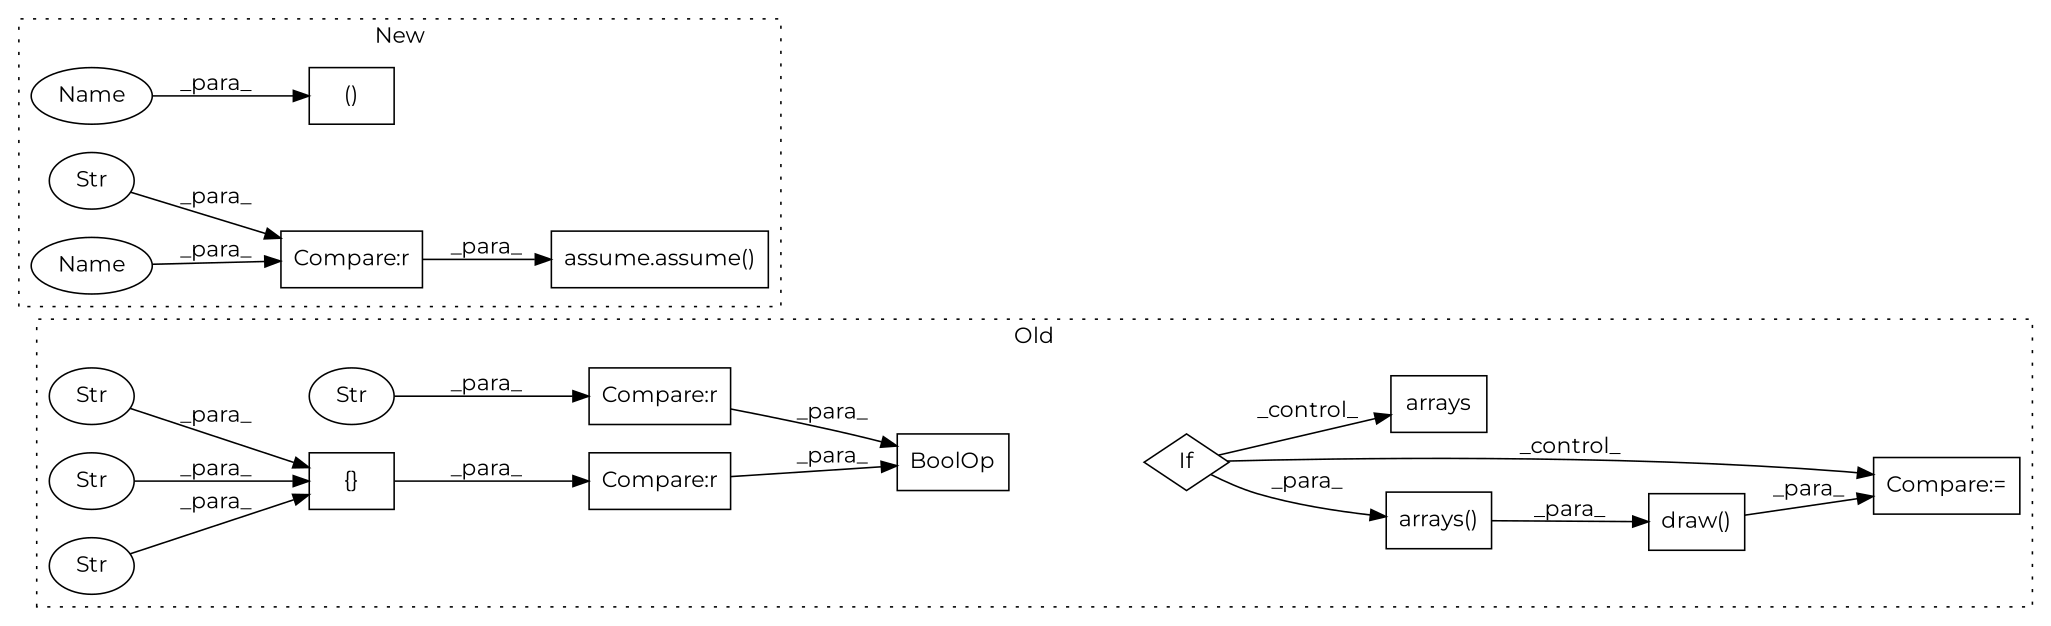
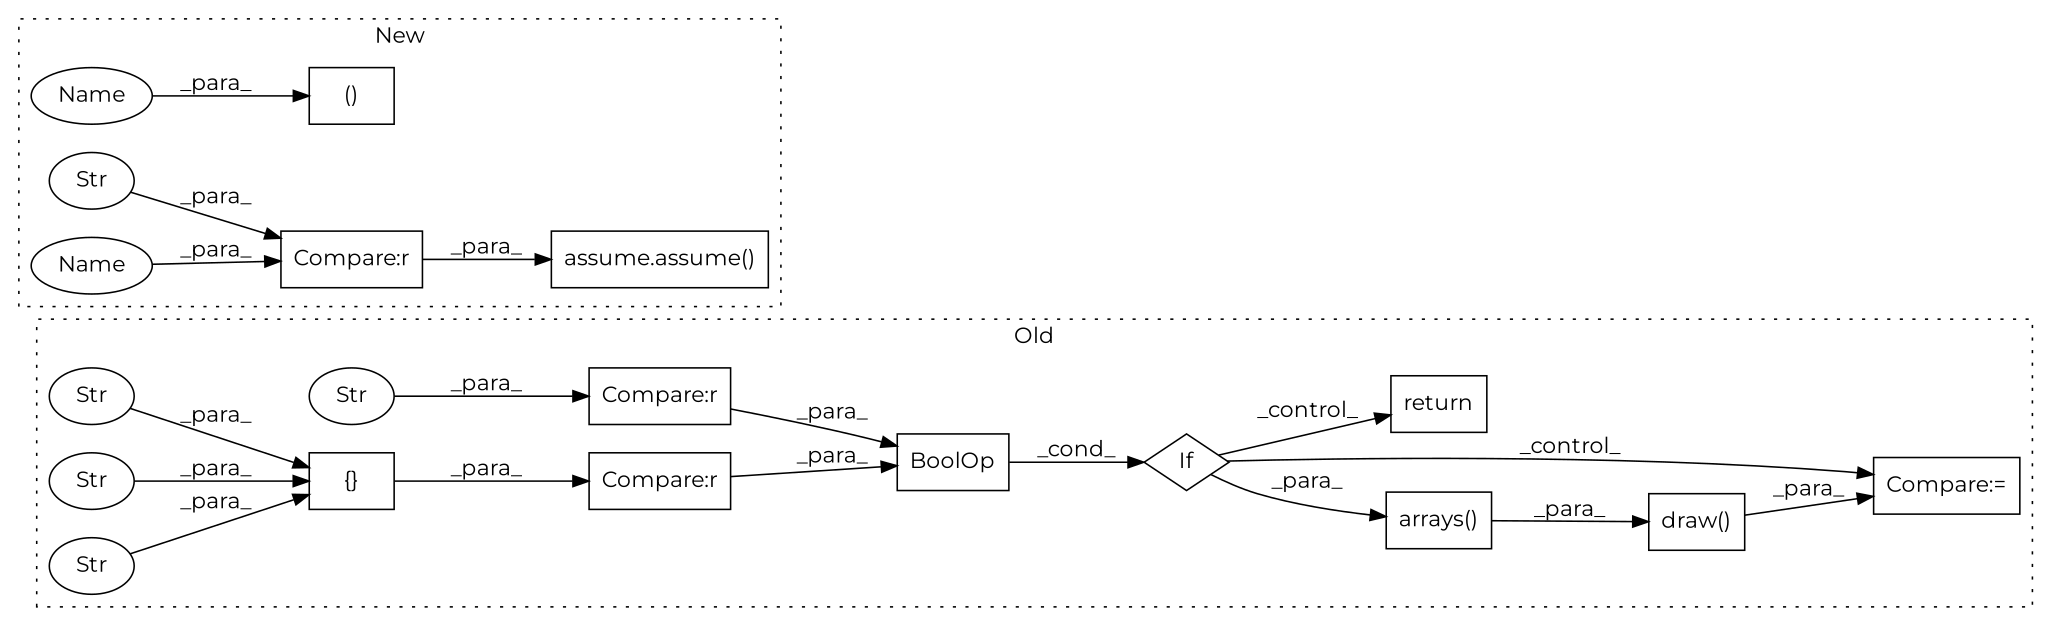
(1439, 404) -> (1439, 404)
none -> (1069, 462)
